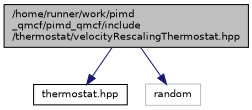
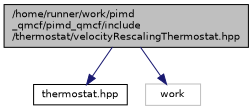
(173, 95) -> (173, 95)
